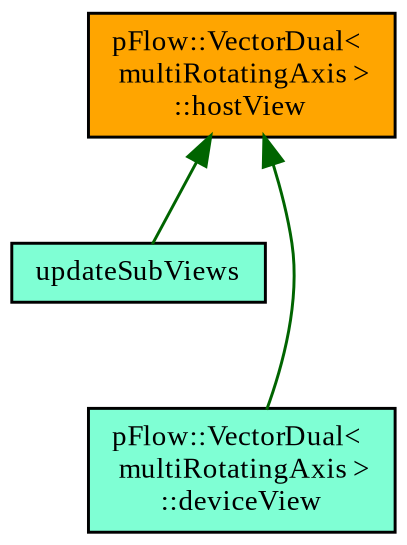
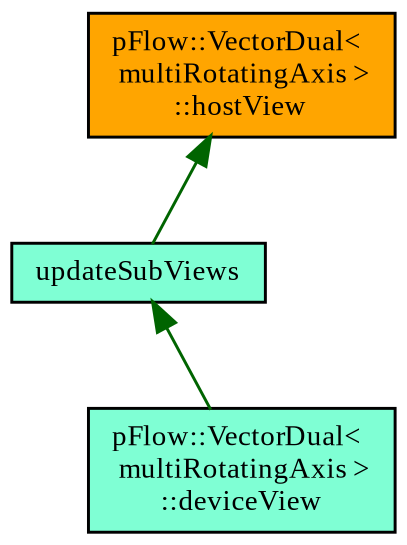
(294, 287) -> (189, 369)
